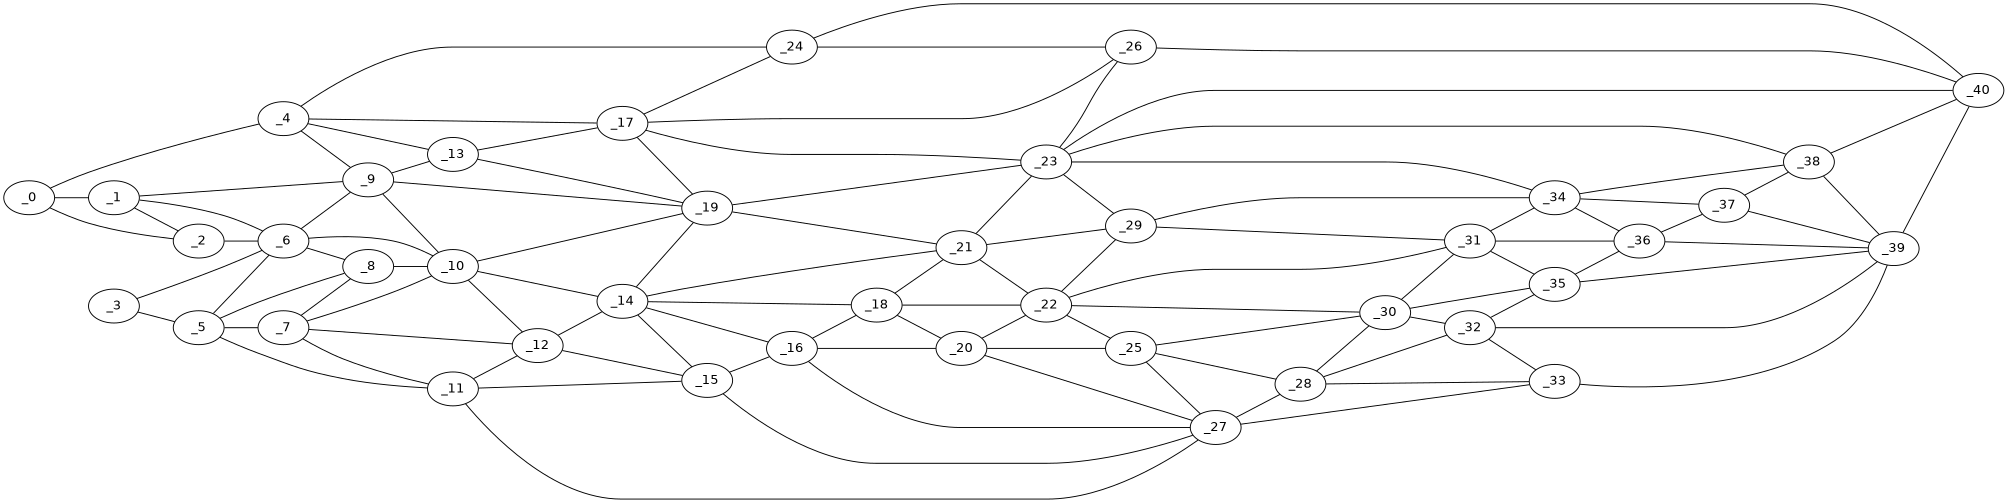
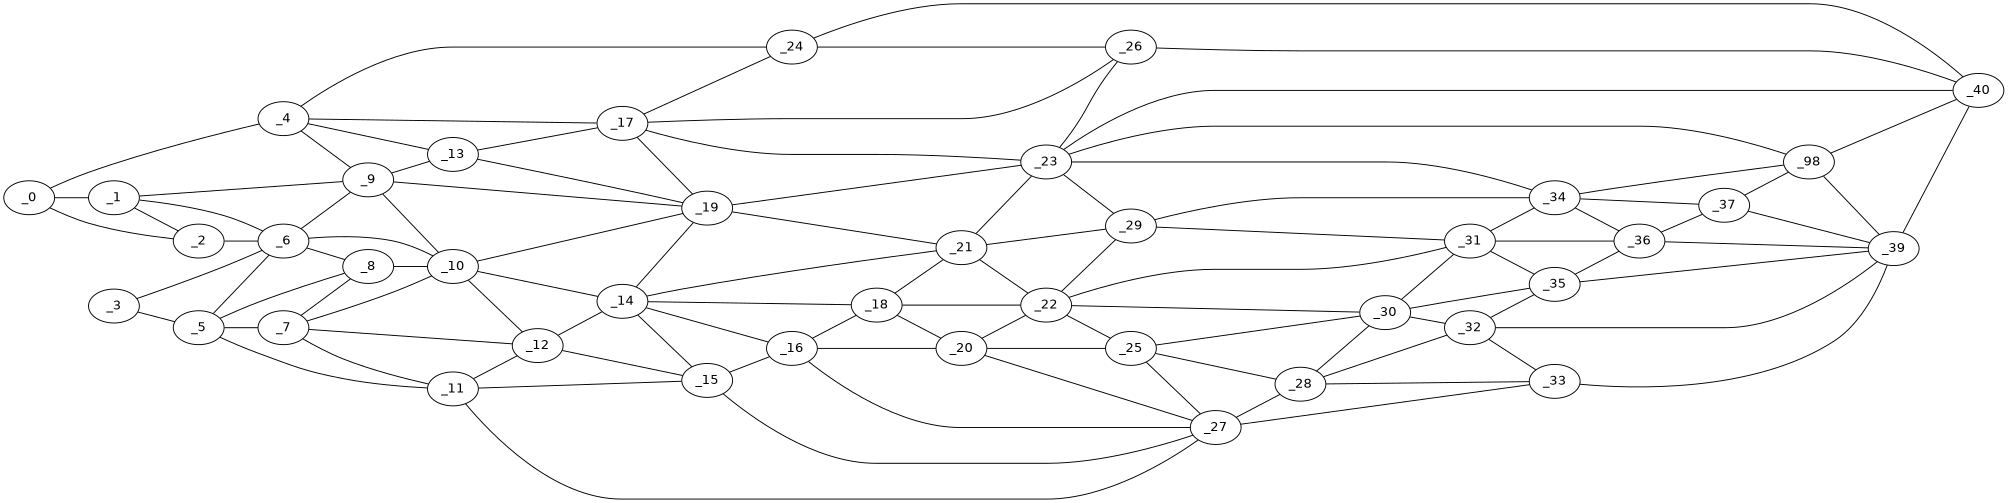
(1809, 162) -> (1809, 162)
